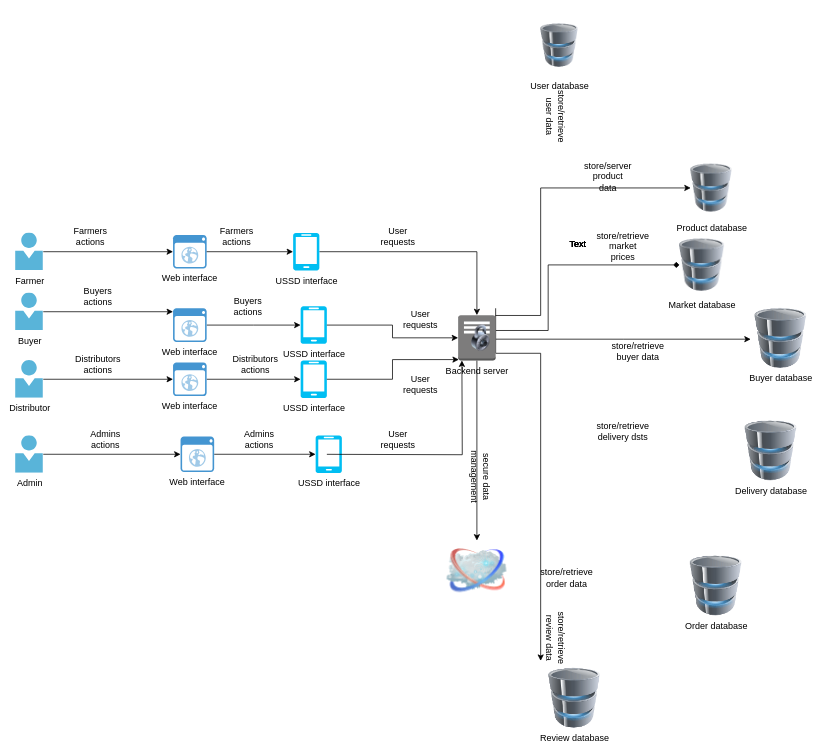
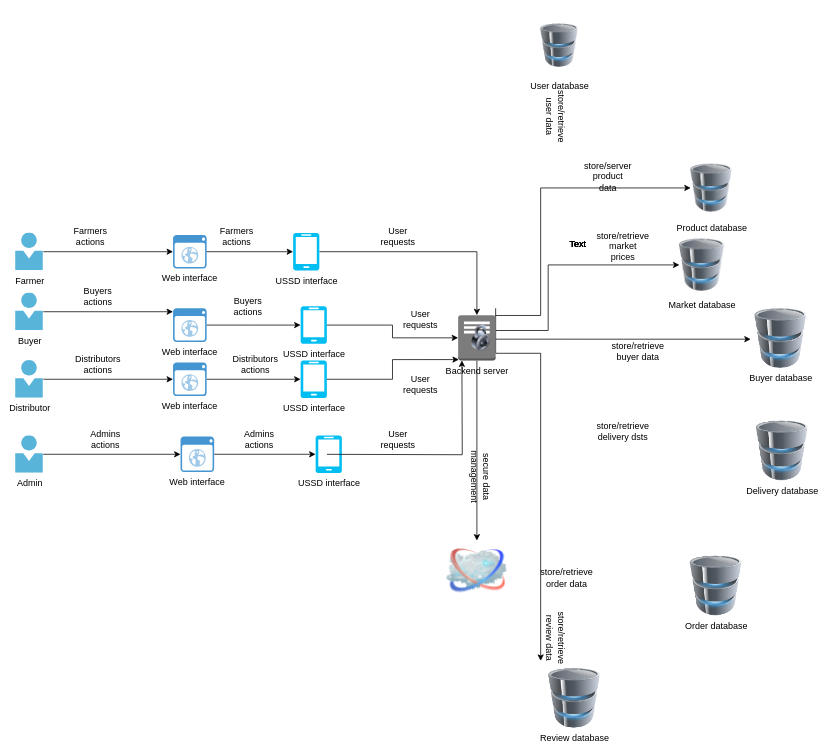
(672, 265) -> (672, 265)
(771, 450) -> (782, 450)
